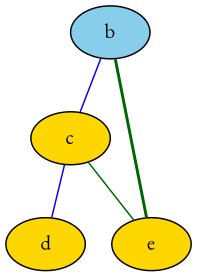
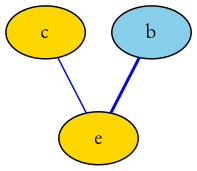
(91, 85) -> none
(131, 138) -> (125, 85)
(111, 191) -> (72, 85)
(46, 244) -> none
